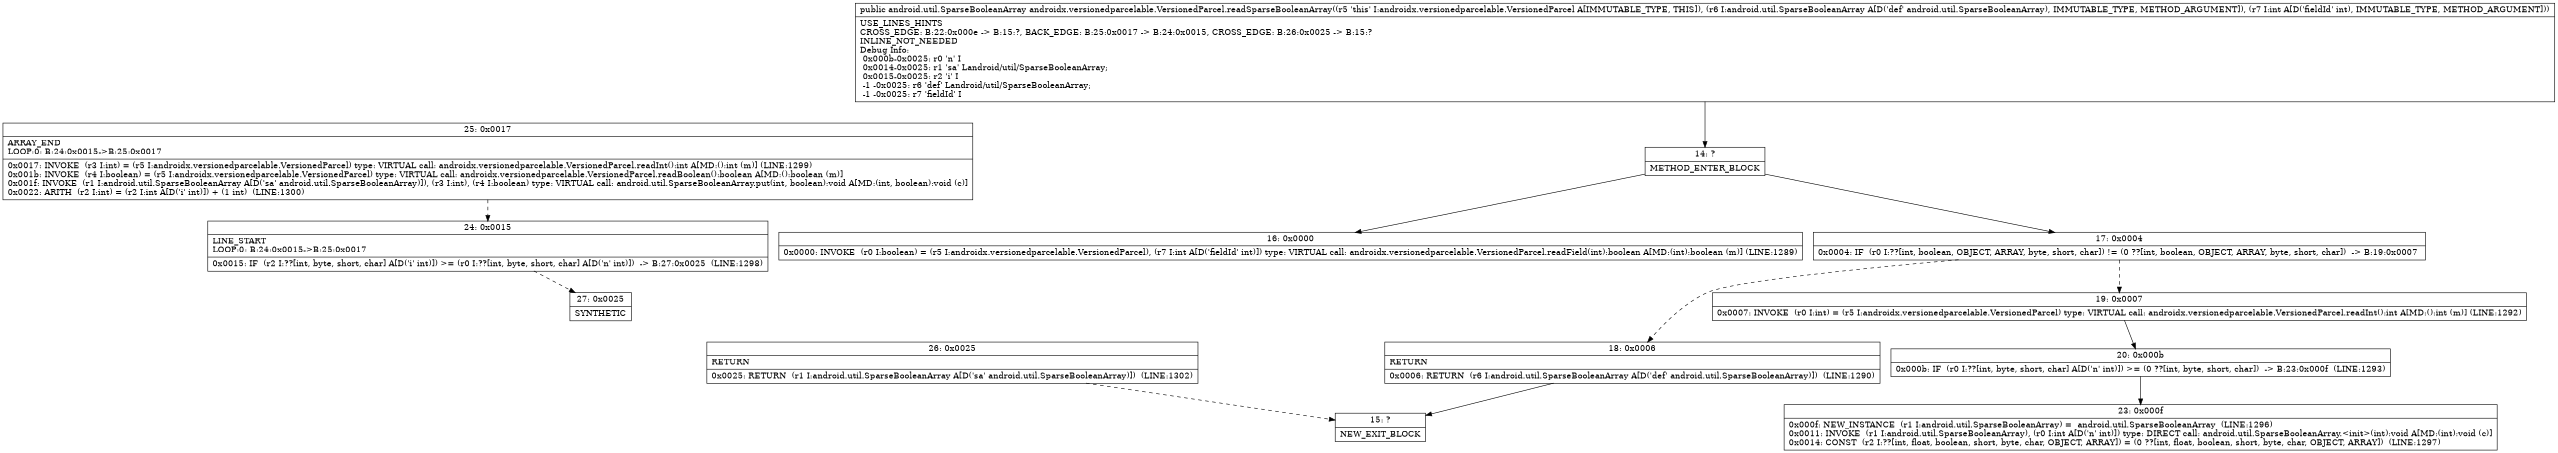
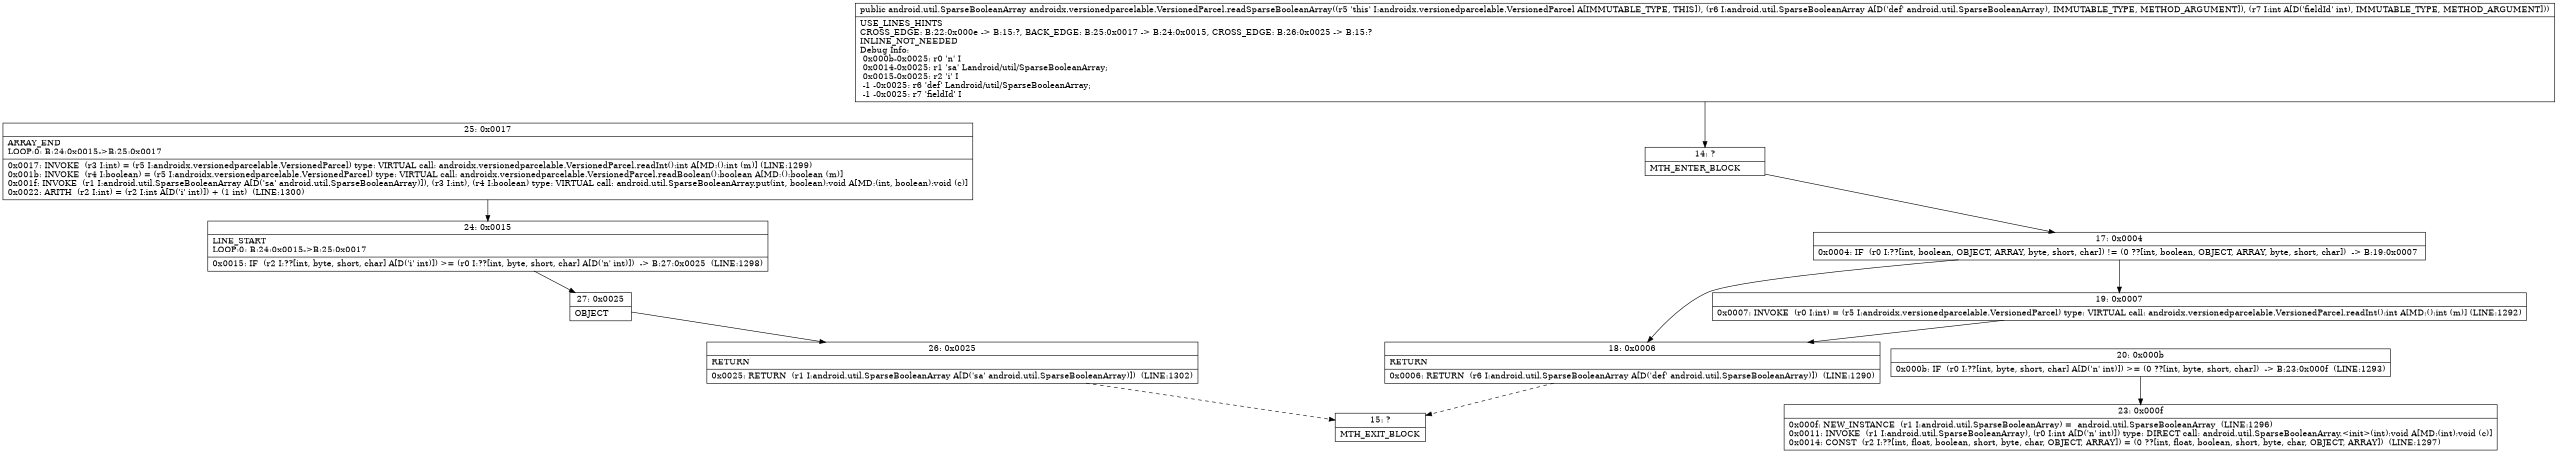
(1705, 168) -> (1695, 168)
(488, 207) -> (488, 207)
(1291, 246) -> none
(2119, 273) -> (2119, 273)
(1796, 276) -> (1796, 276)
(552, 280) -> (552, 280)
(601, 313) -> (592, 313)
none -> (726, 327)
(2129, 332) -> (1909, 331)
(1493, 399) -> (1493, 399)
(1380, 434) -> (1380, 434)
